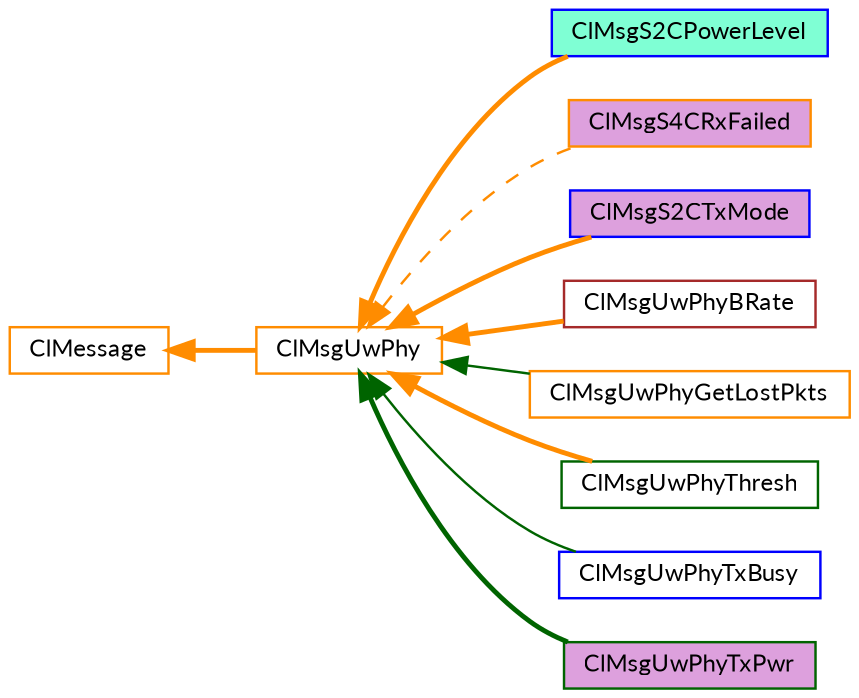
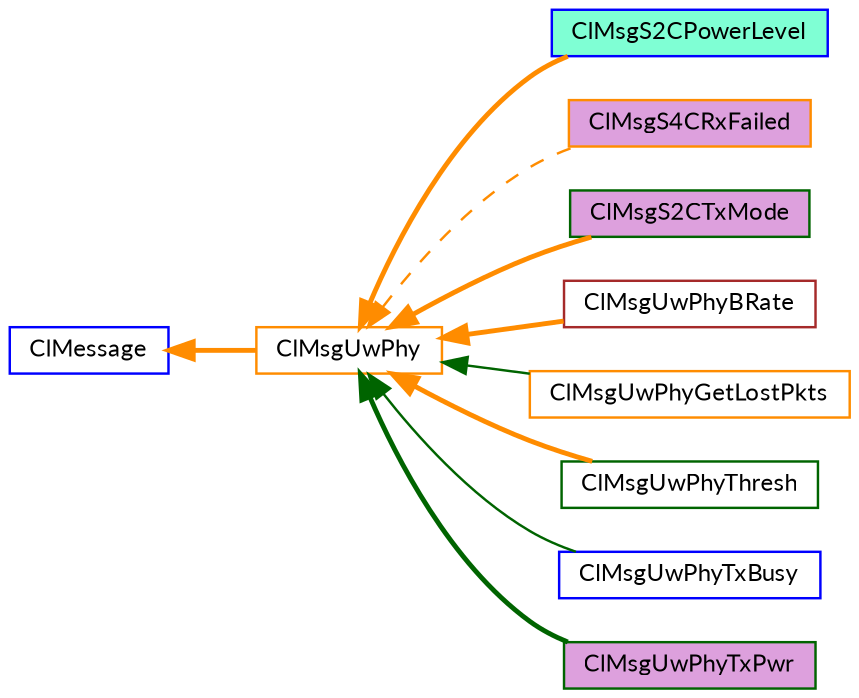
(690, 214) -> (690, 214)
(89, 350) -> (89, 350)
